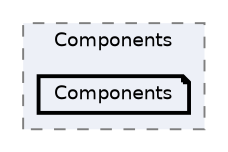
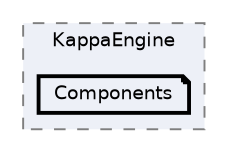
(114, 41) -> (114, 41)
